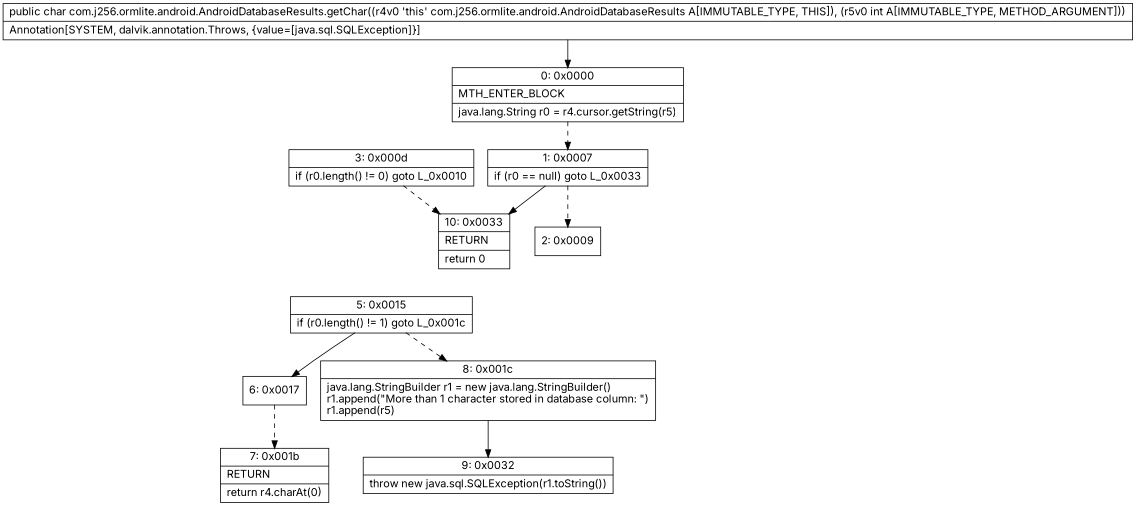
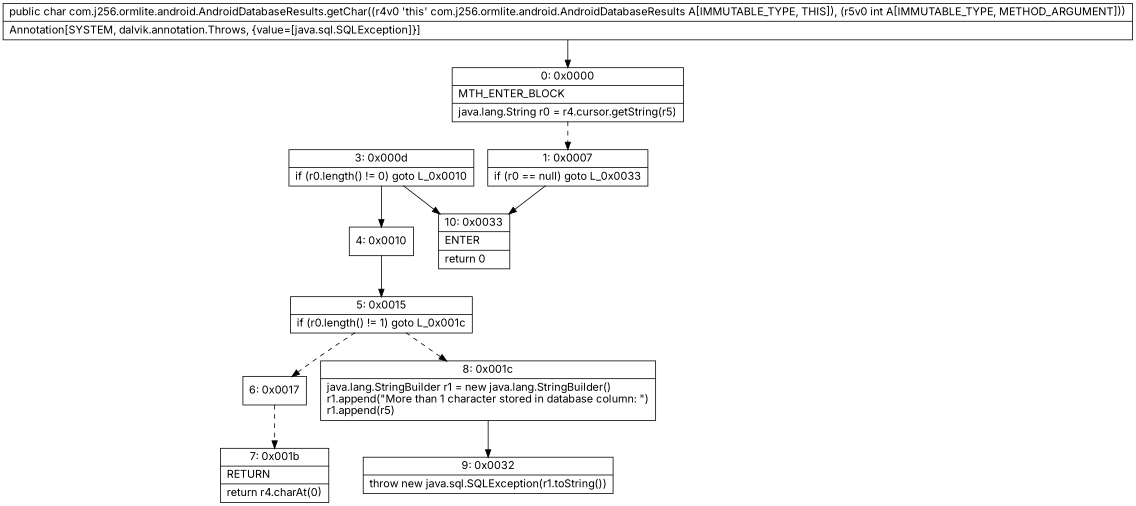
(419, 197) -> (419, 197)
none -> (381, 241)
(467, 241) -> (463, 241)
(568, 241) -> none
(326, 352) -> (326, 352)
